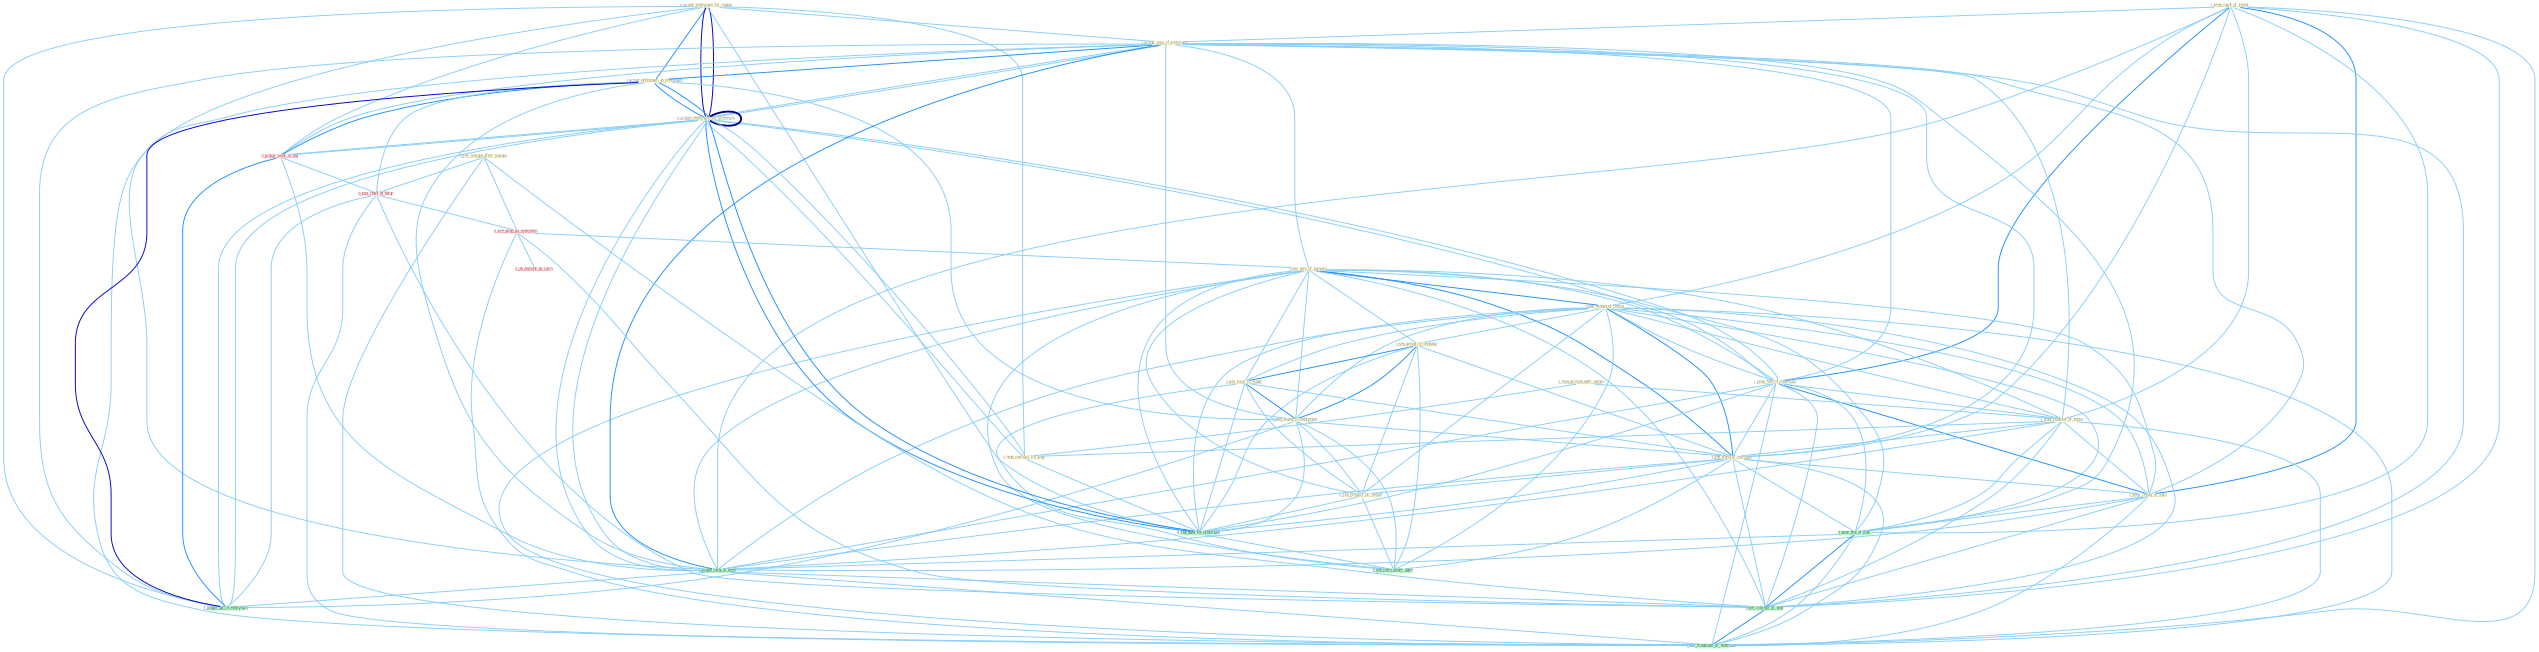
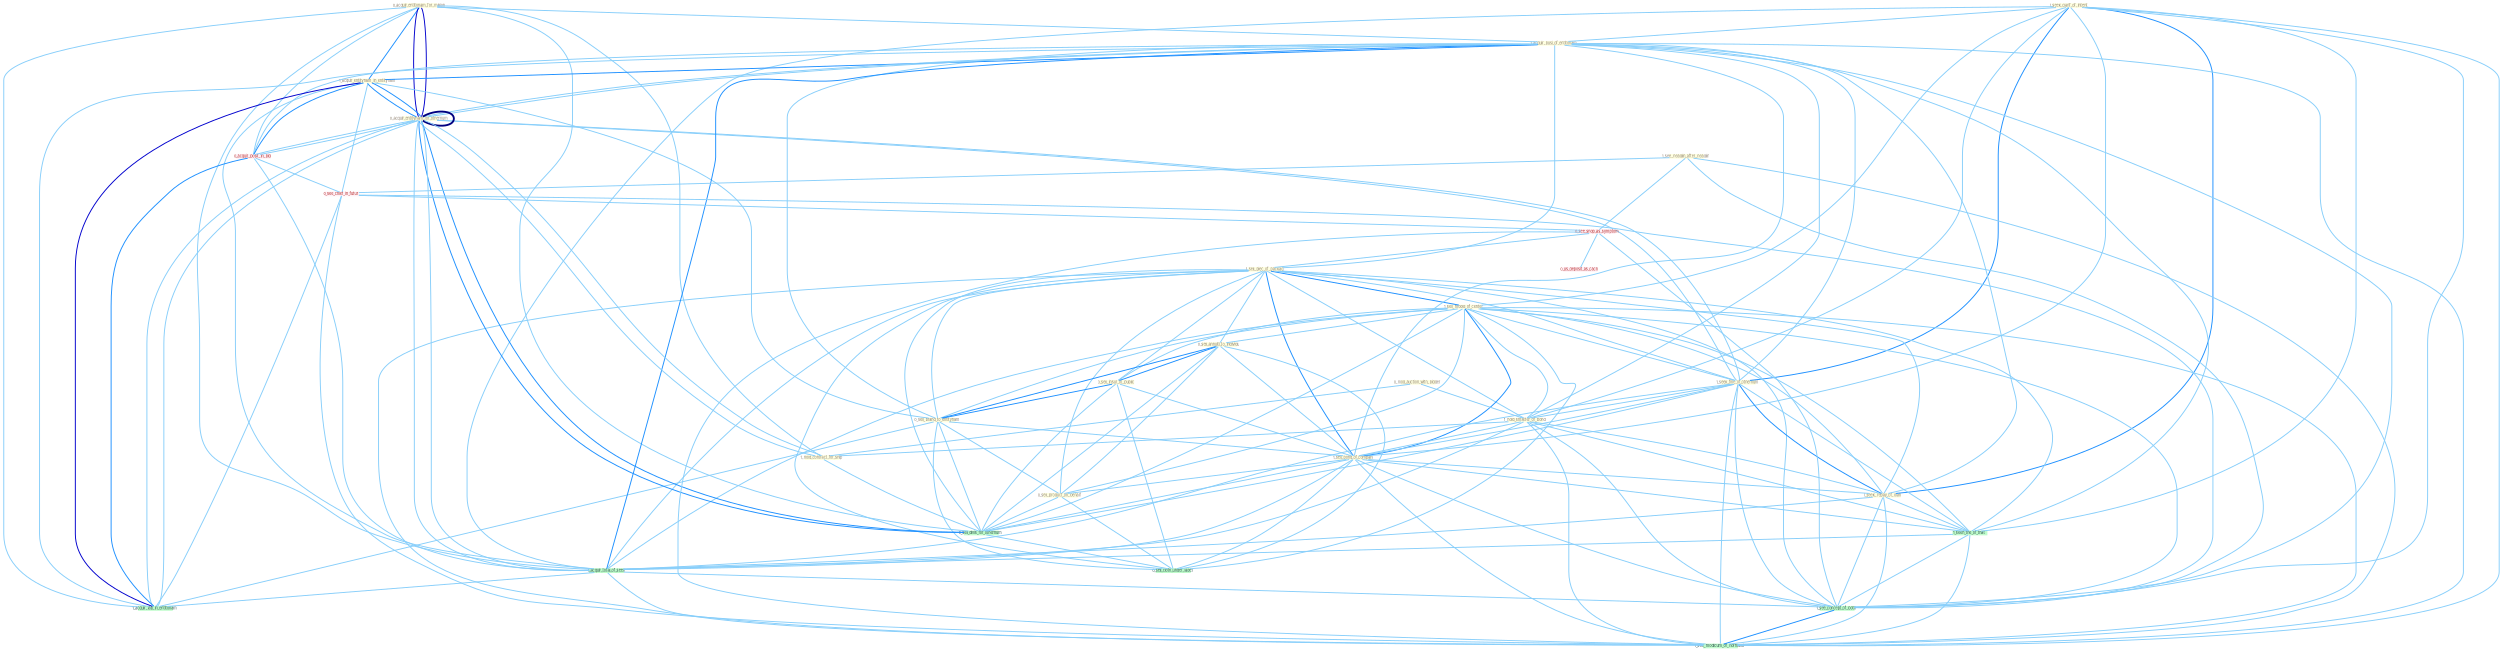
(1290, 441) -> none
(1810, 571) -> (1904, 571)
